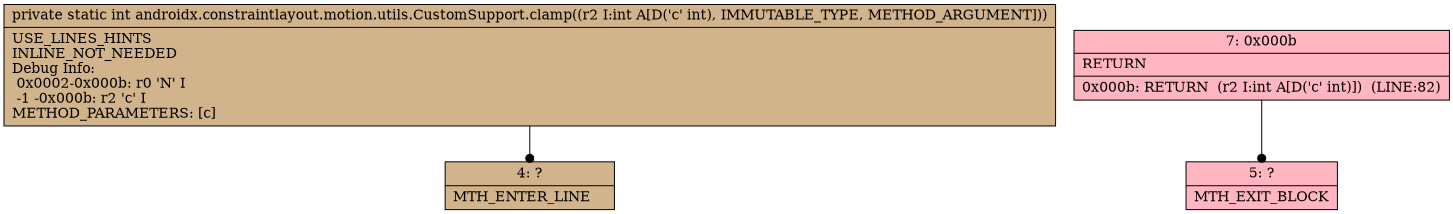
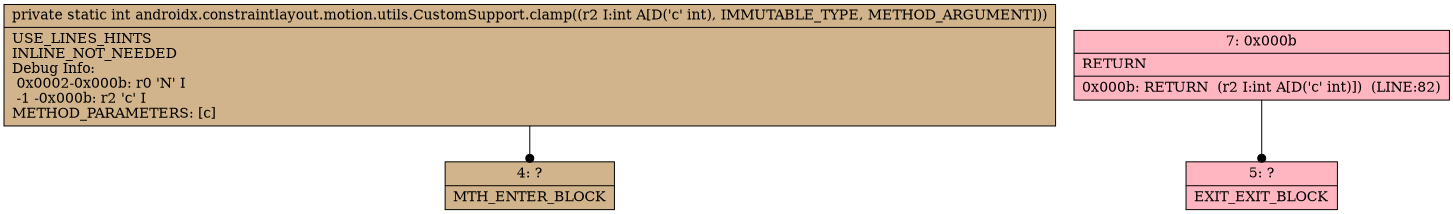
(522, 197) -> (530, 197)
(1262, 197) -> (1261, 197)
